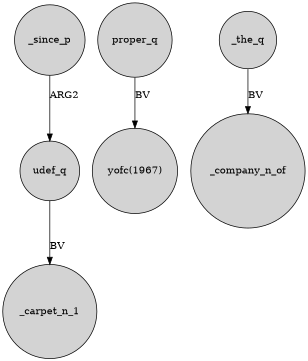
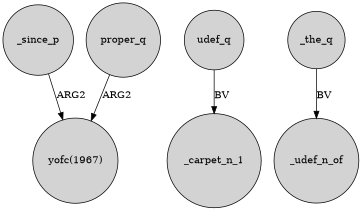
(142, 95) -> (117, 95)
(50, 105) -> (55, 93)
(248, 171) -> (316, 161)
